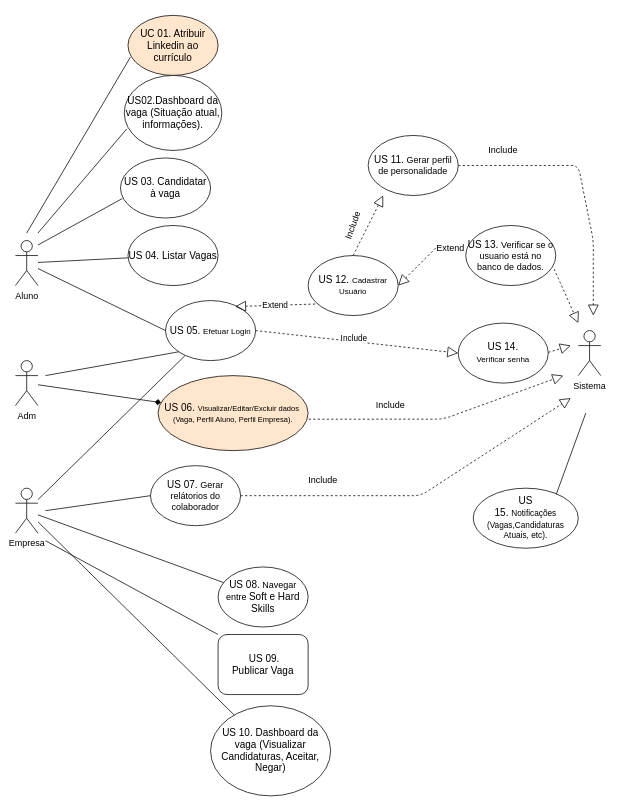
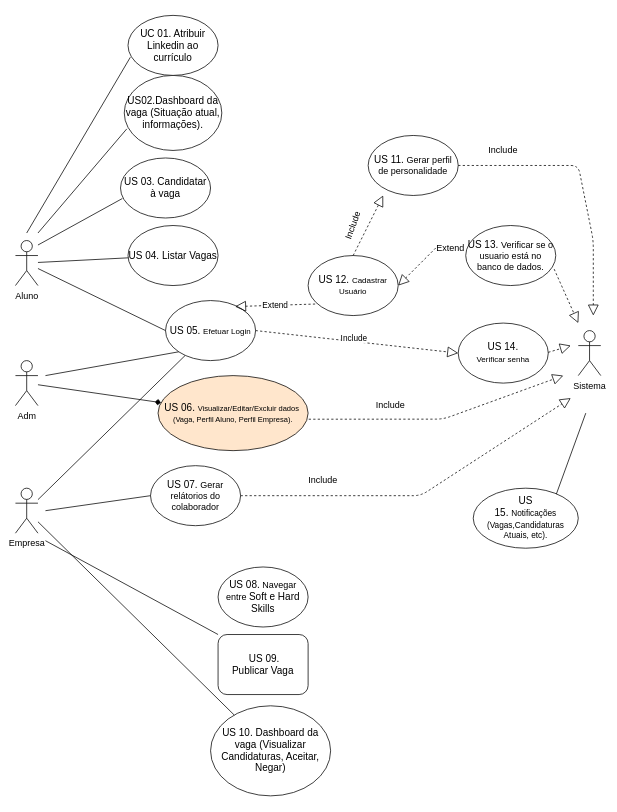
(173, 45) -> (173, 45)
(130, 548) -> none
